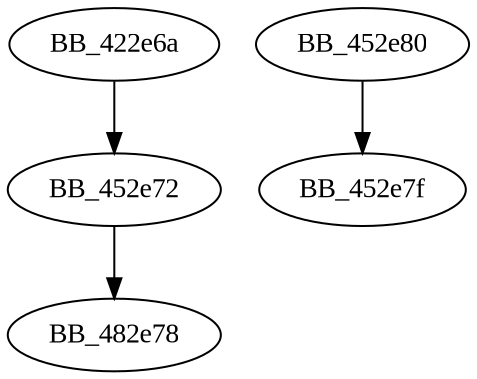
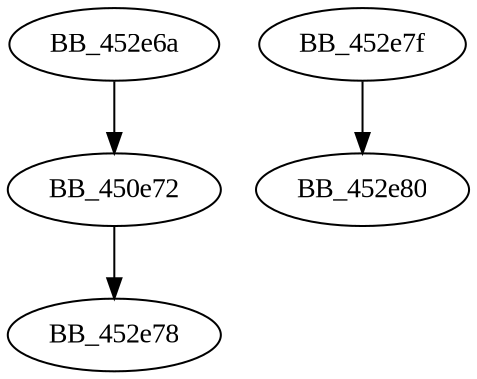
(114, 44) -> (114, 44)
(363, 107) -> (363, 107)
(114, 190) -> (114, 190)
(114, 335) -> (114, 335)
